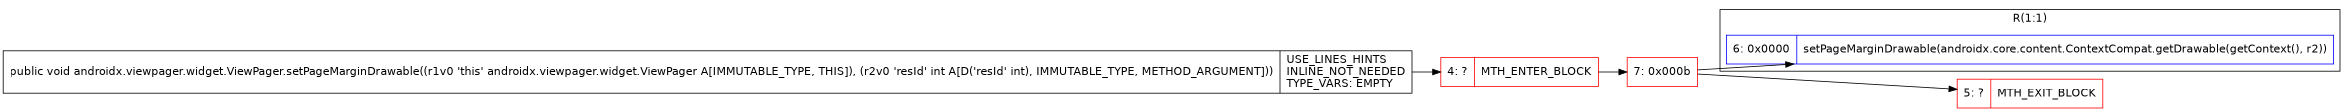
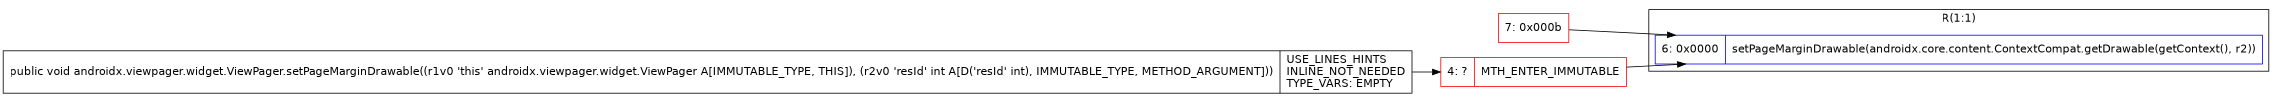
(1536, 72) -> (1550, 72)
(1609, 72) -> (1655, 66)
(2030, 94) -> none
